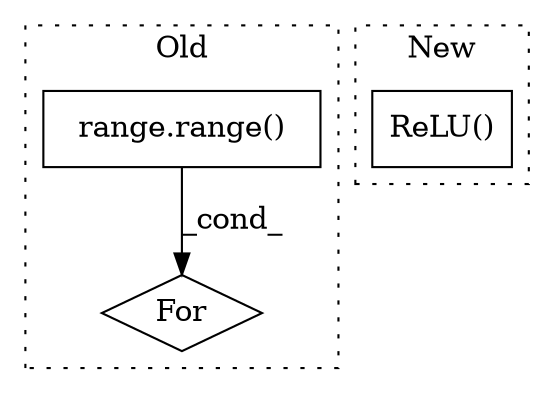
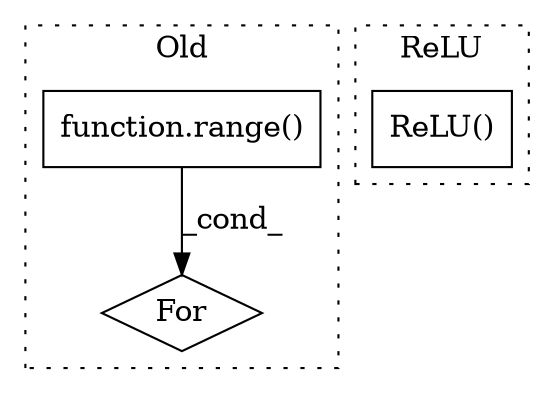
(442, 50) -> (442, 50)
(182, 129) -> (182, 129)
